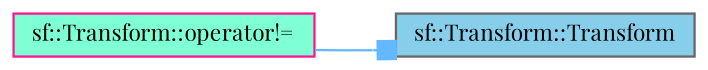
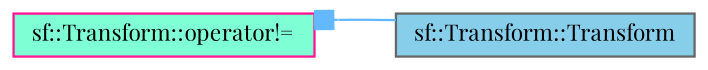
(344, 50) -> (367, 20)
